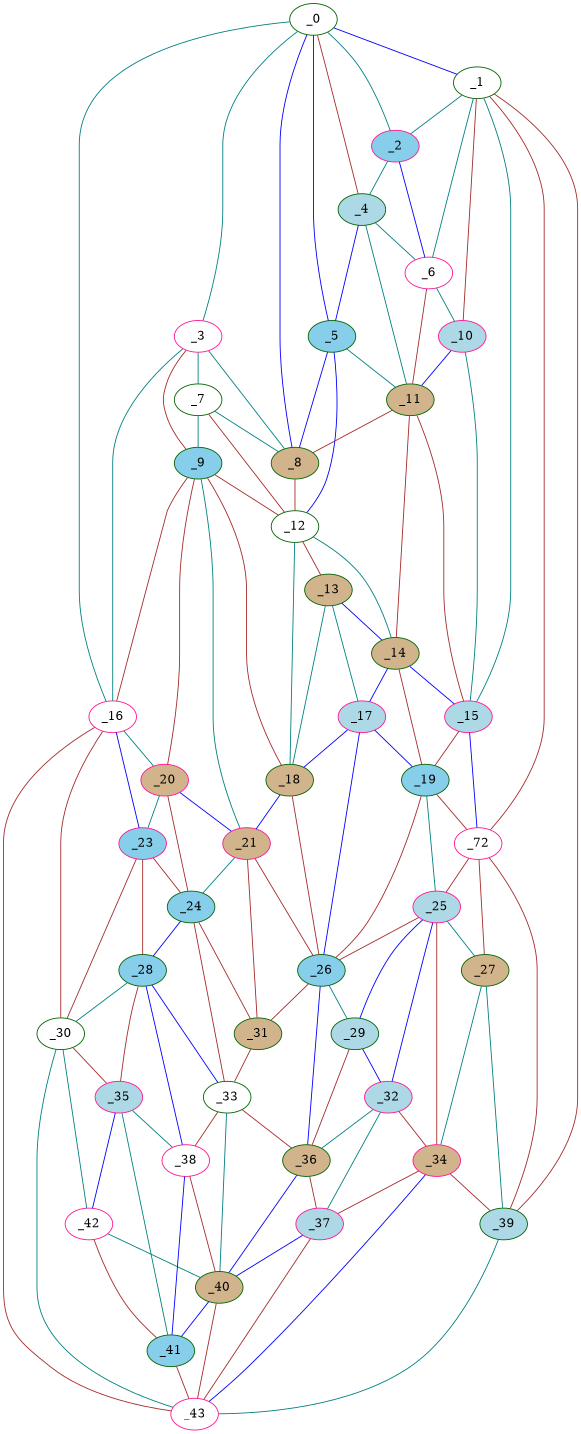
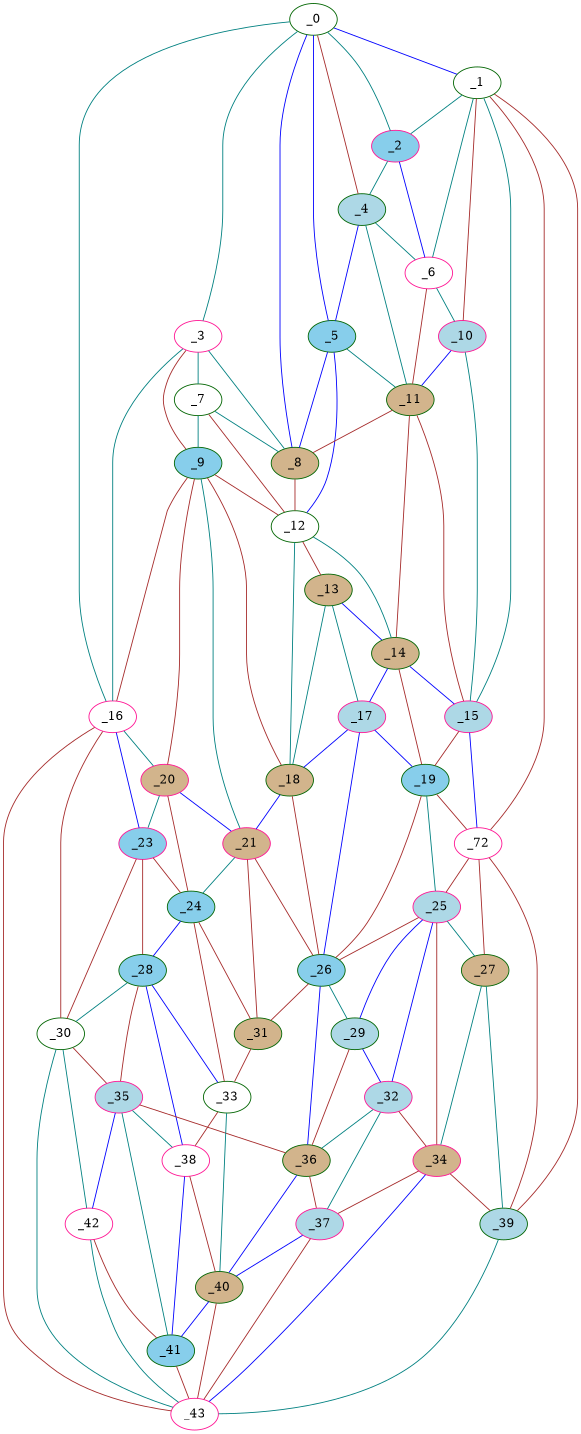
(267, 1129) -> (216, 1130)
(159, 1258) -> (116, 1332)
